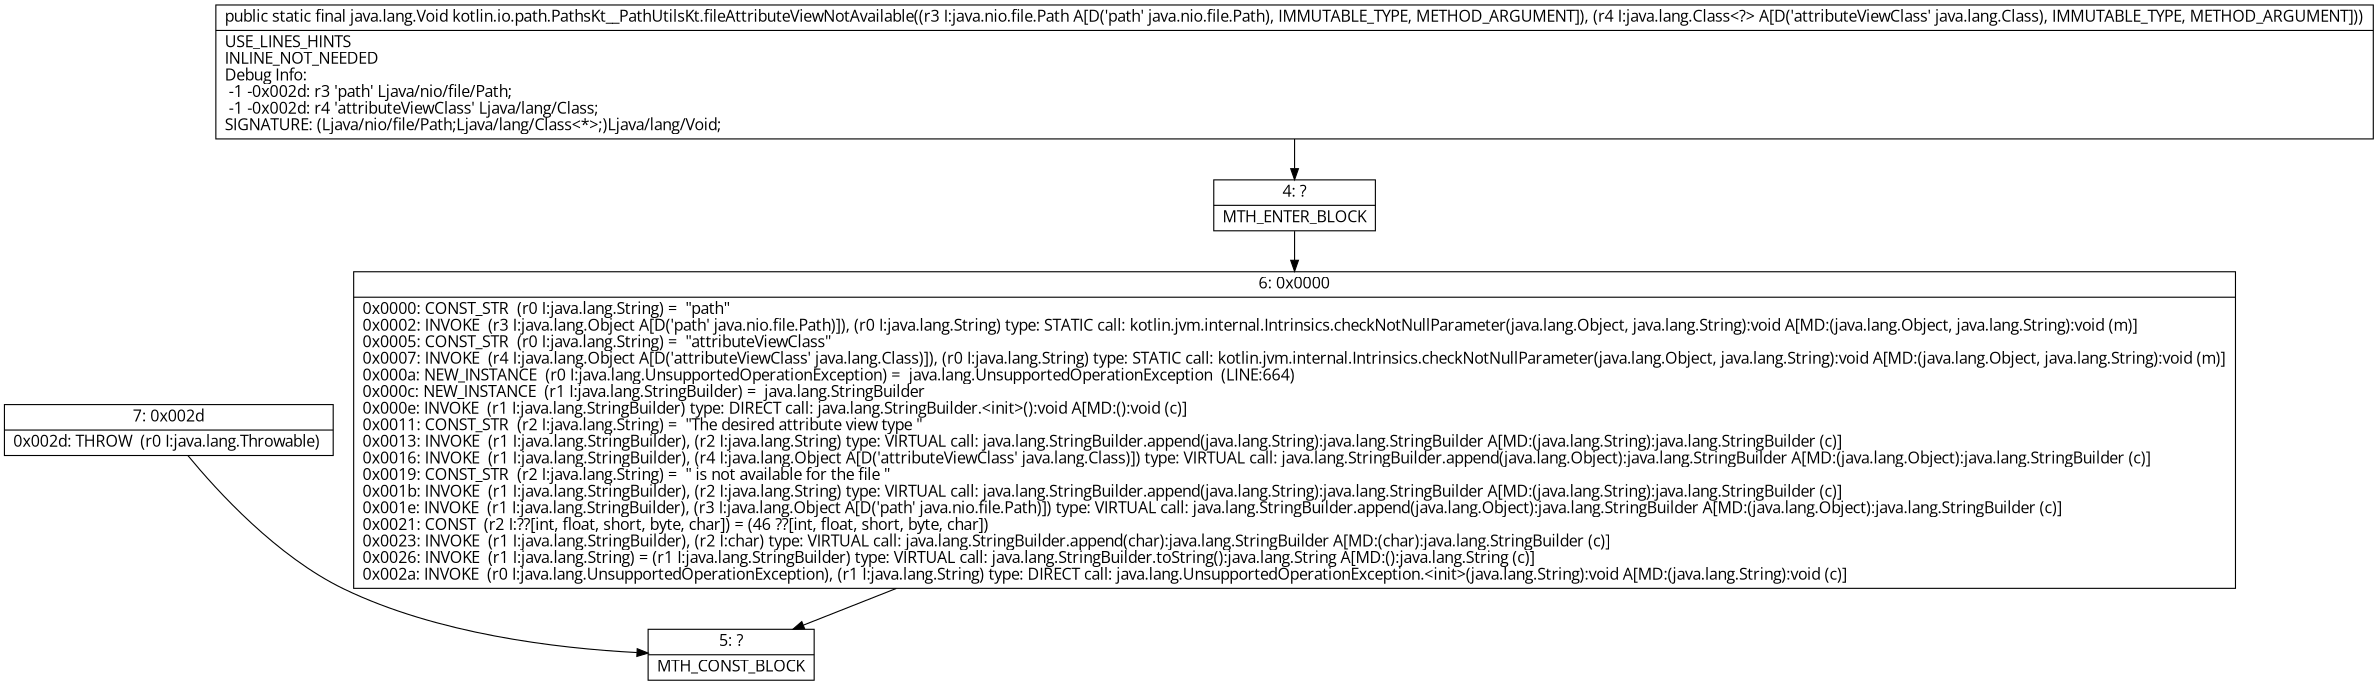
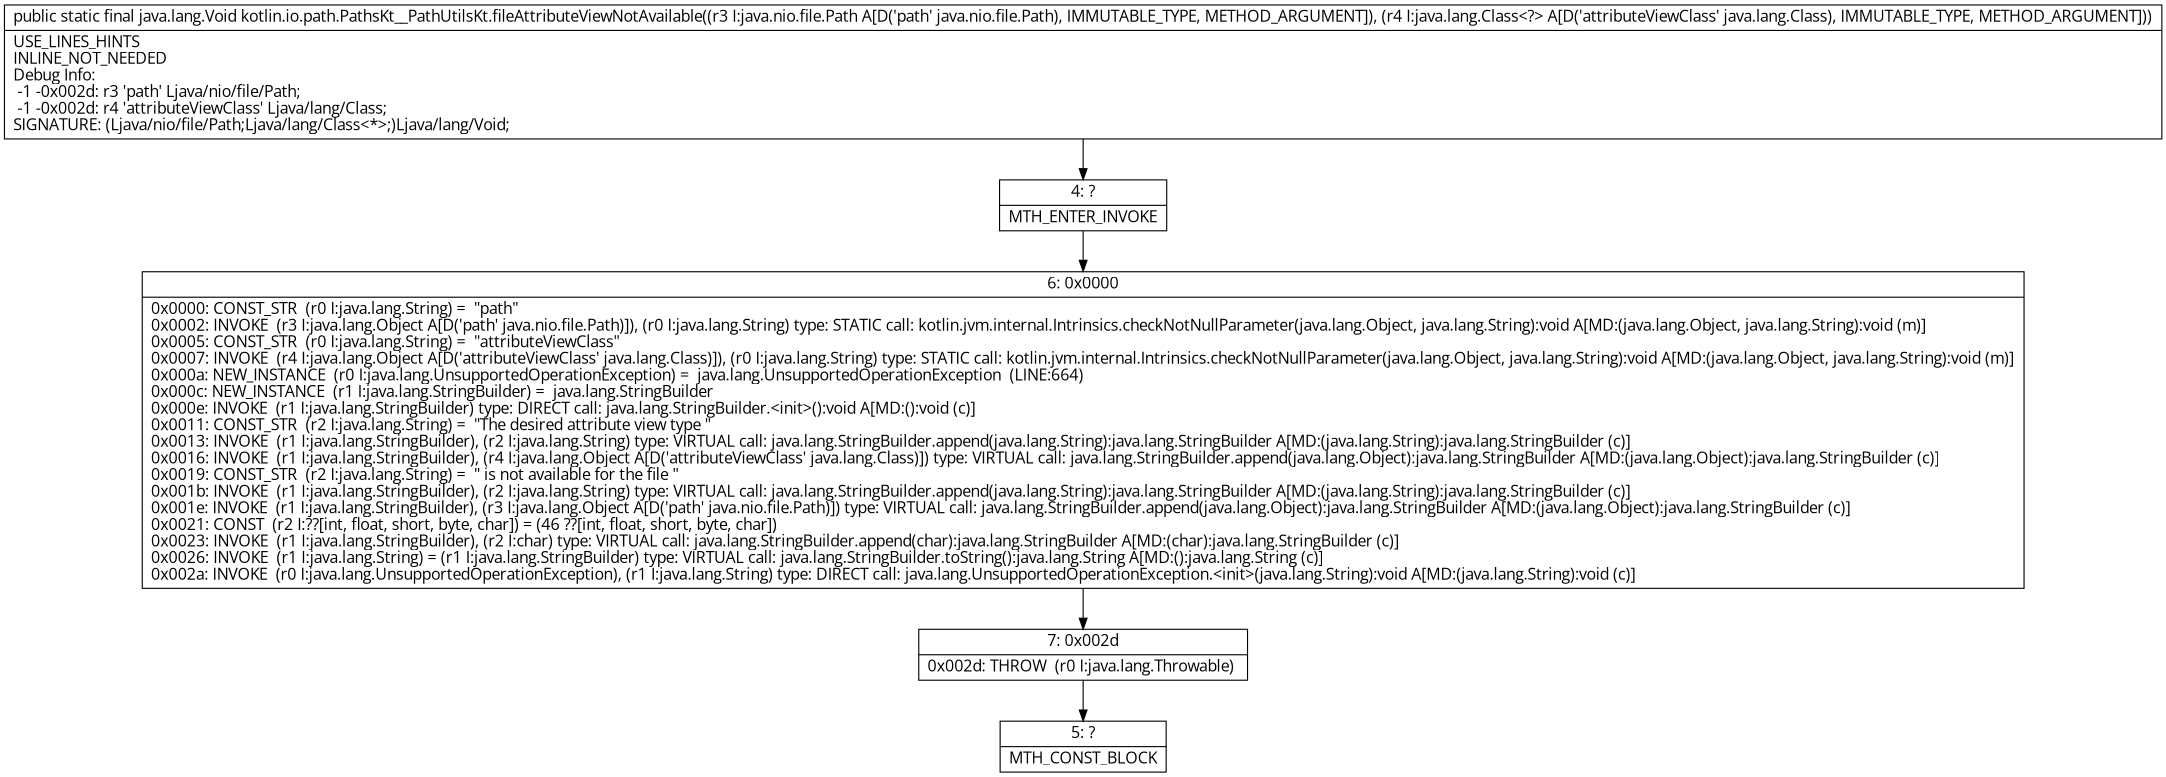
(1295, 218) -> (1083, 218)
(850, 607) -> (1083, 603)
